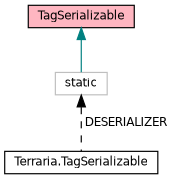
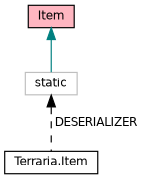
(81, 16) -> (51, 16)
(81, 163) -> (51, 163)
